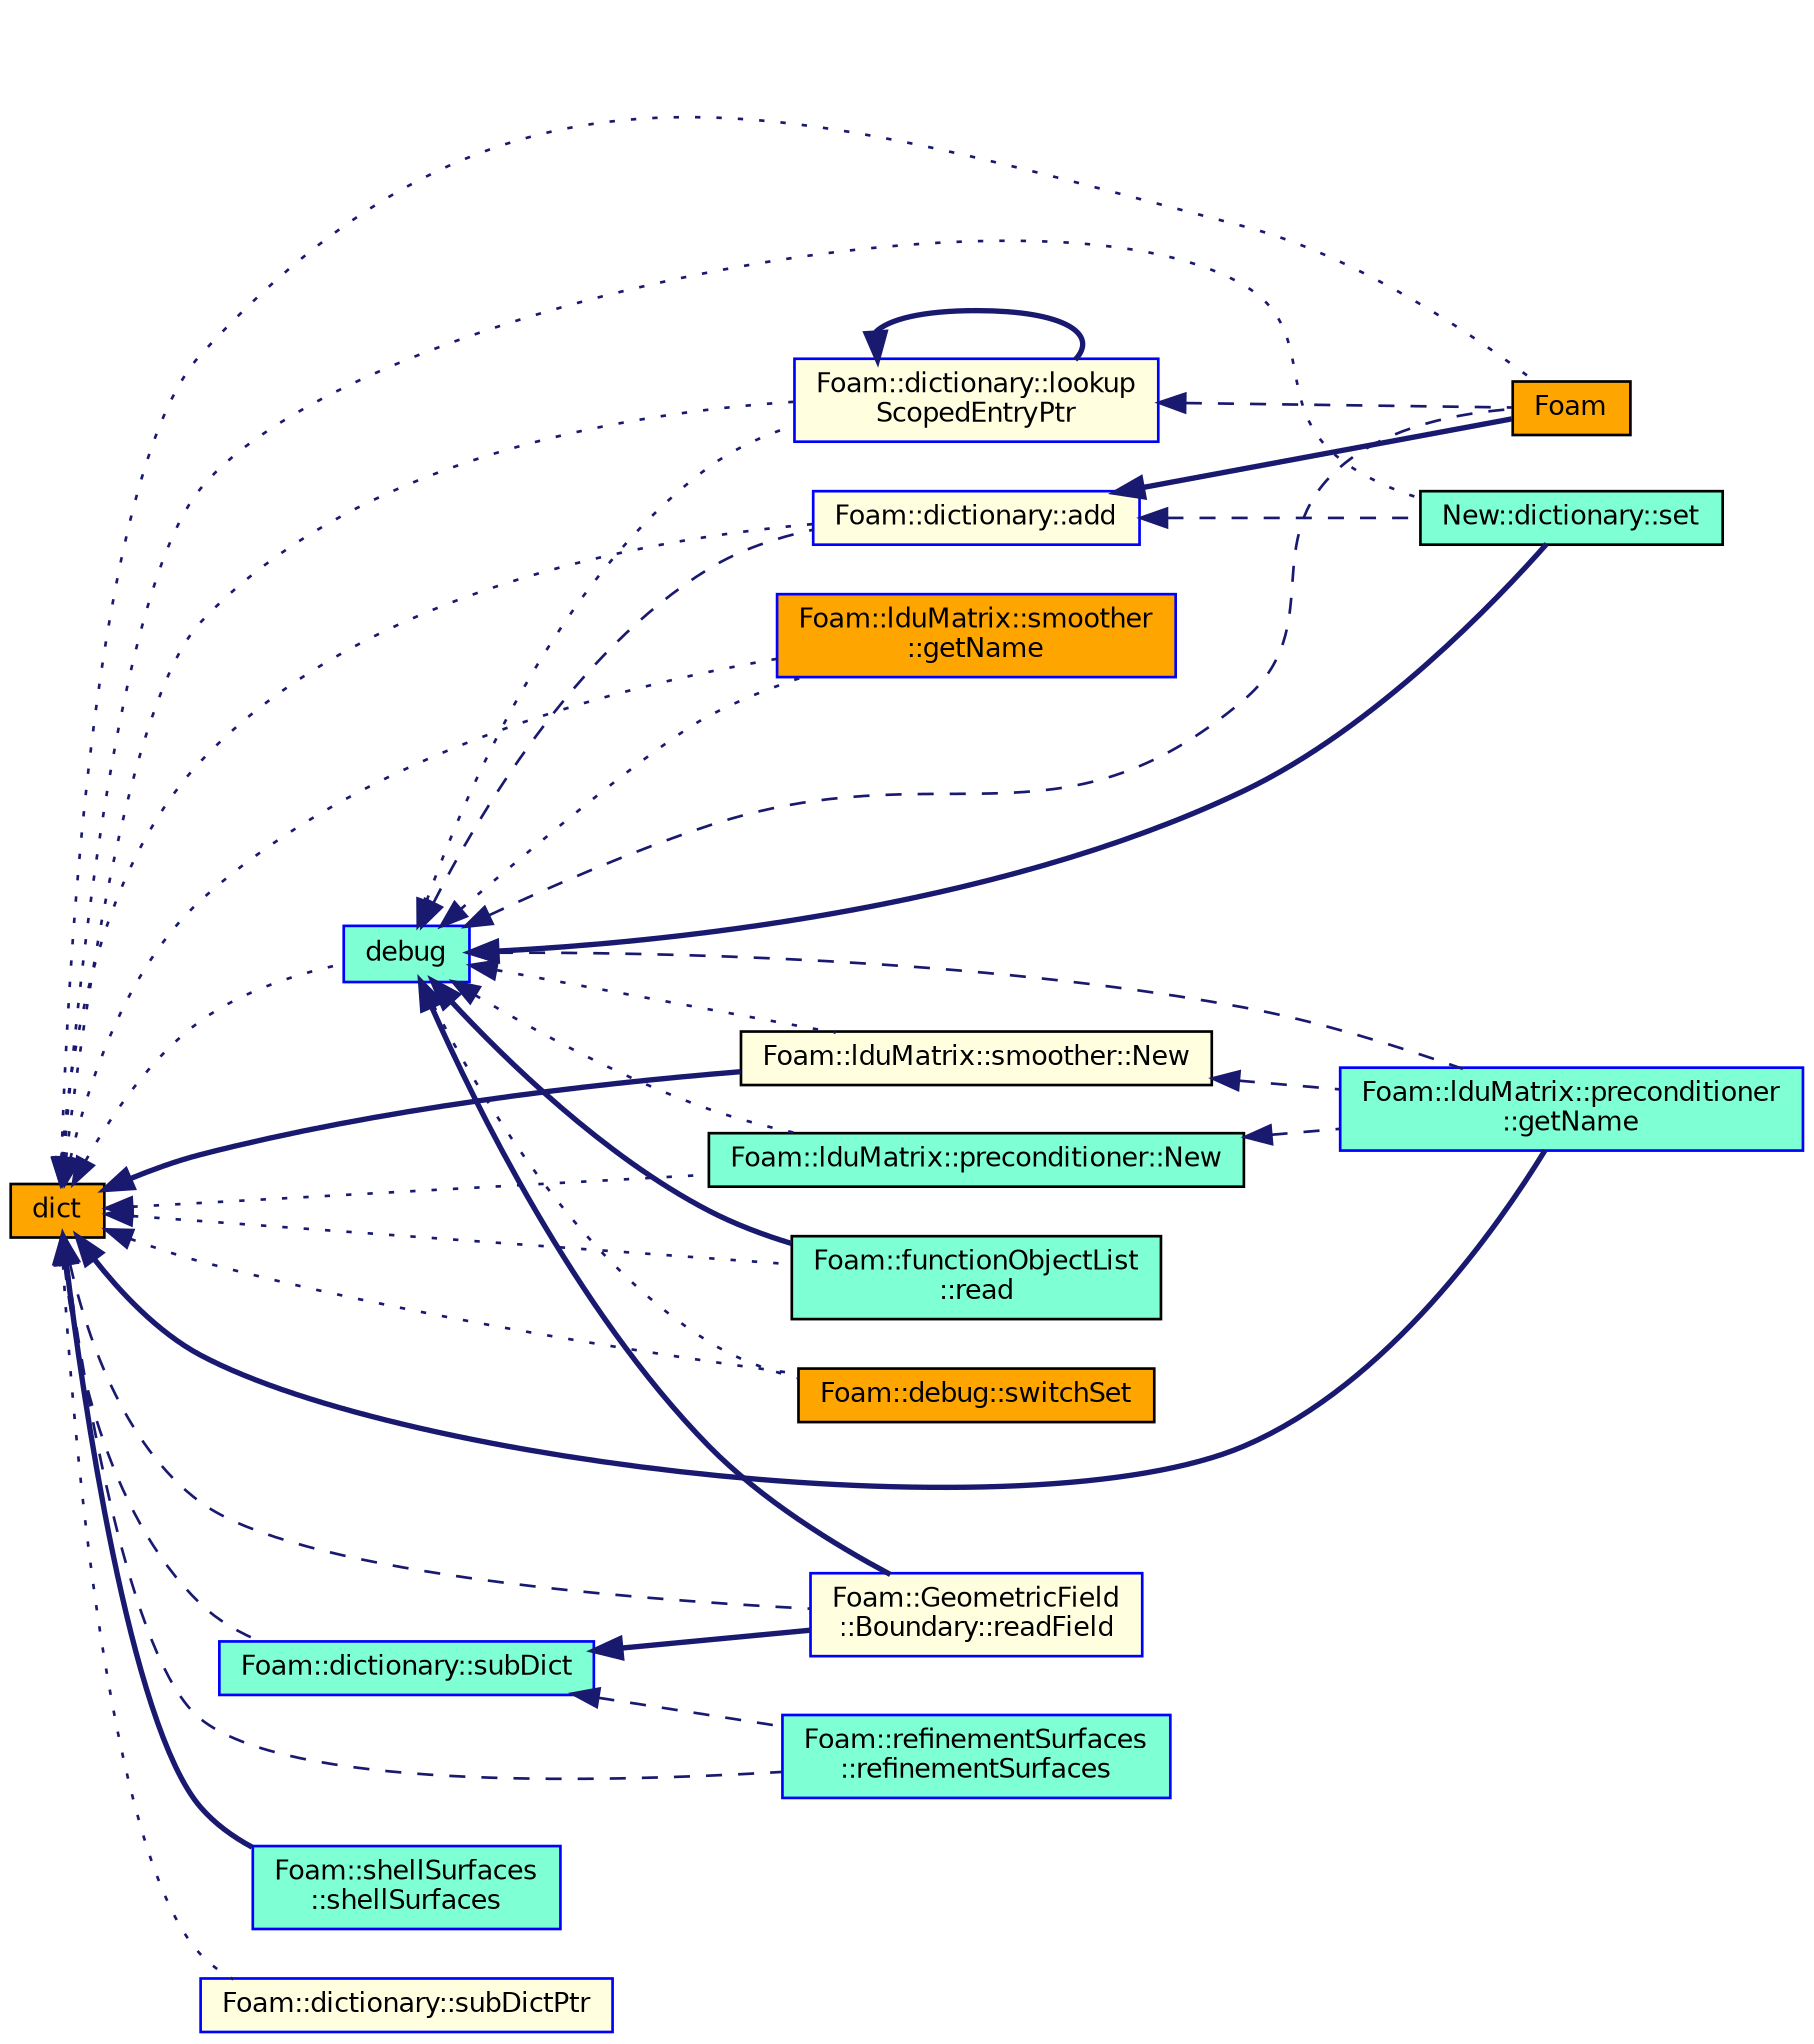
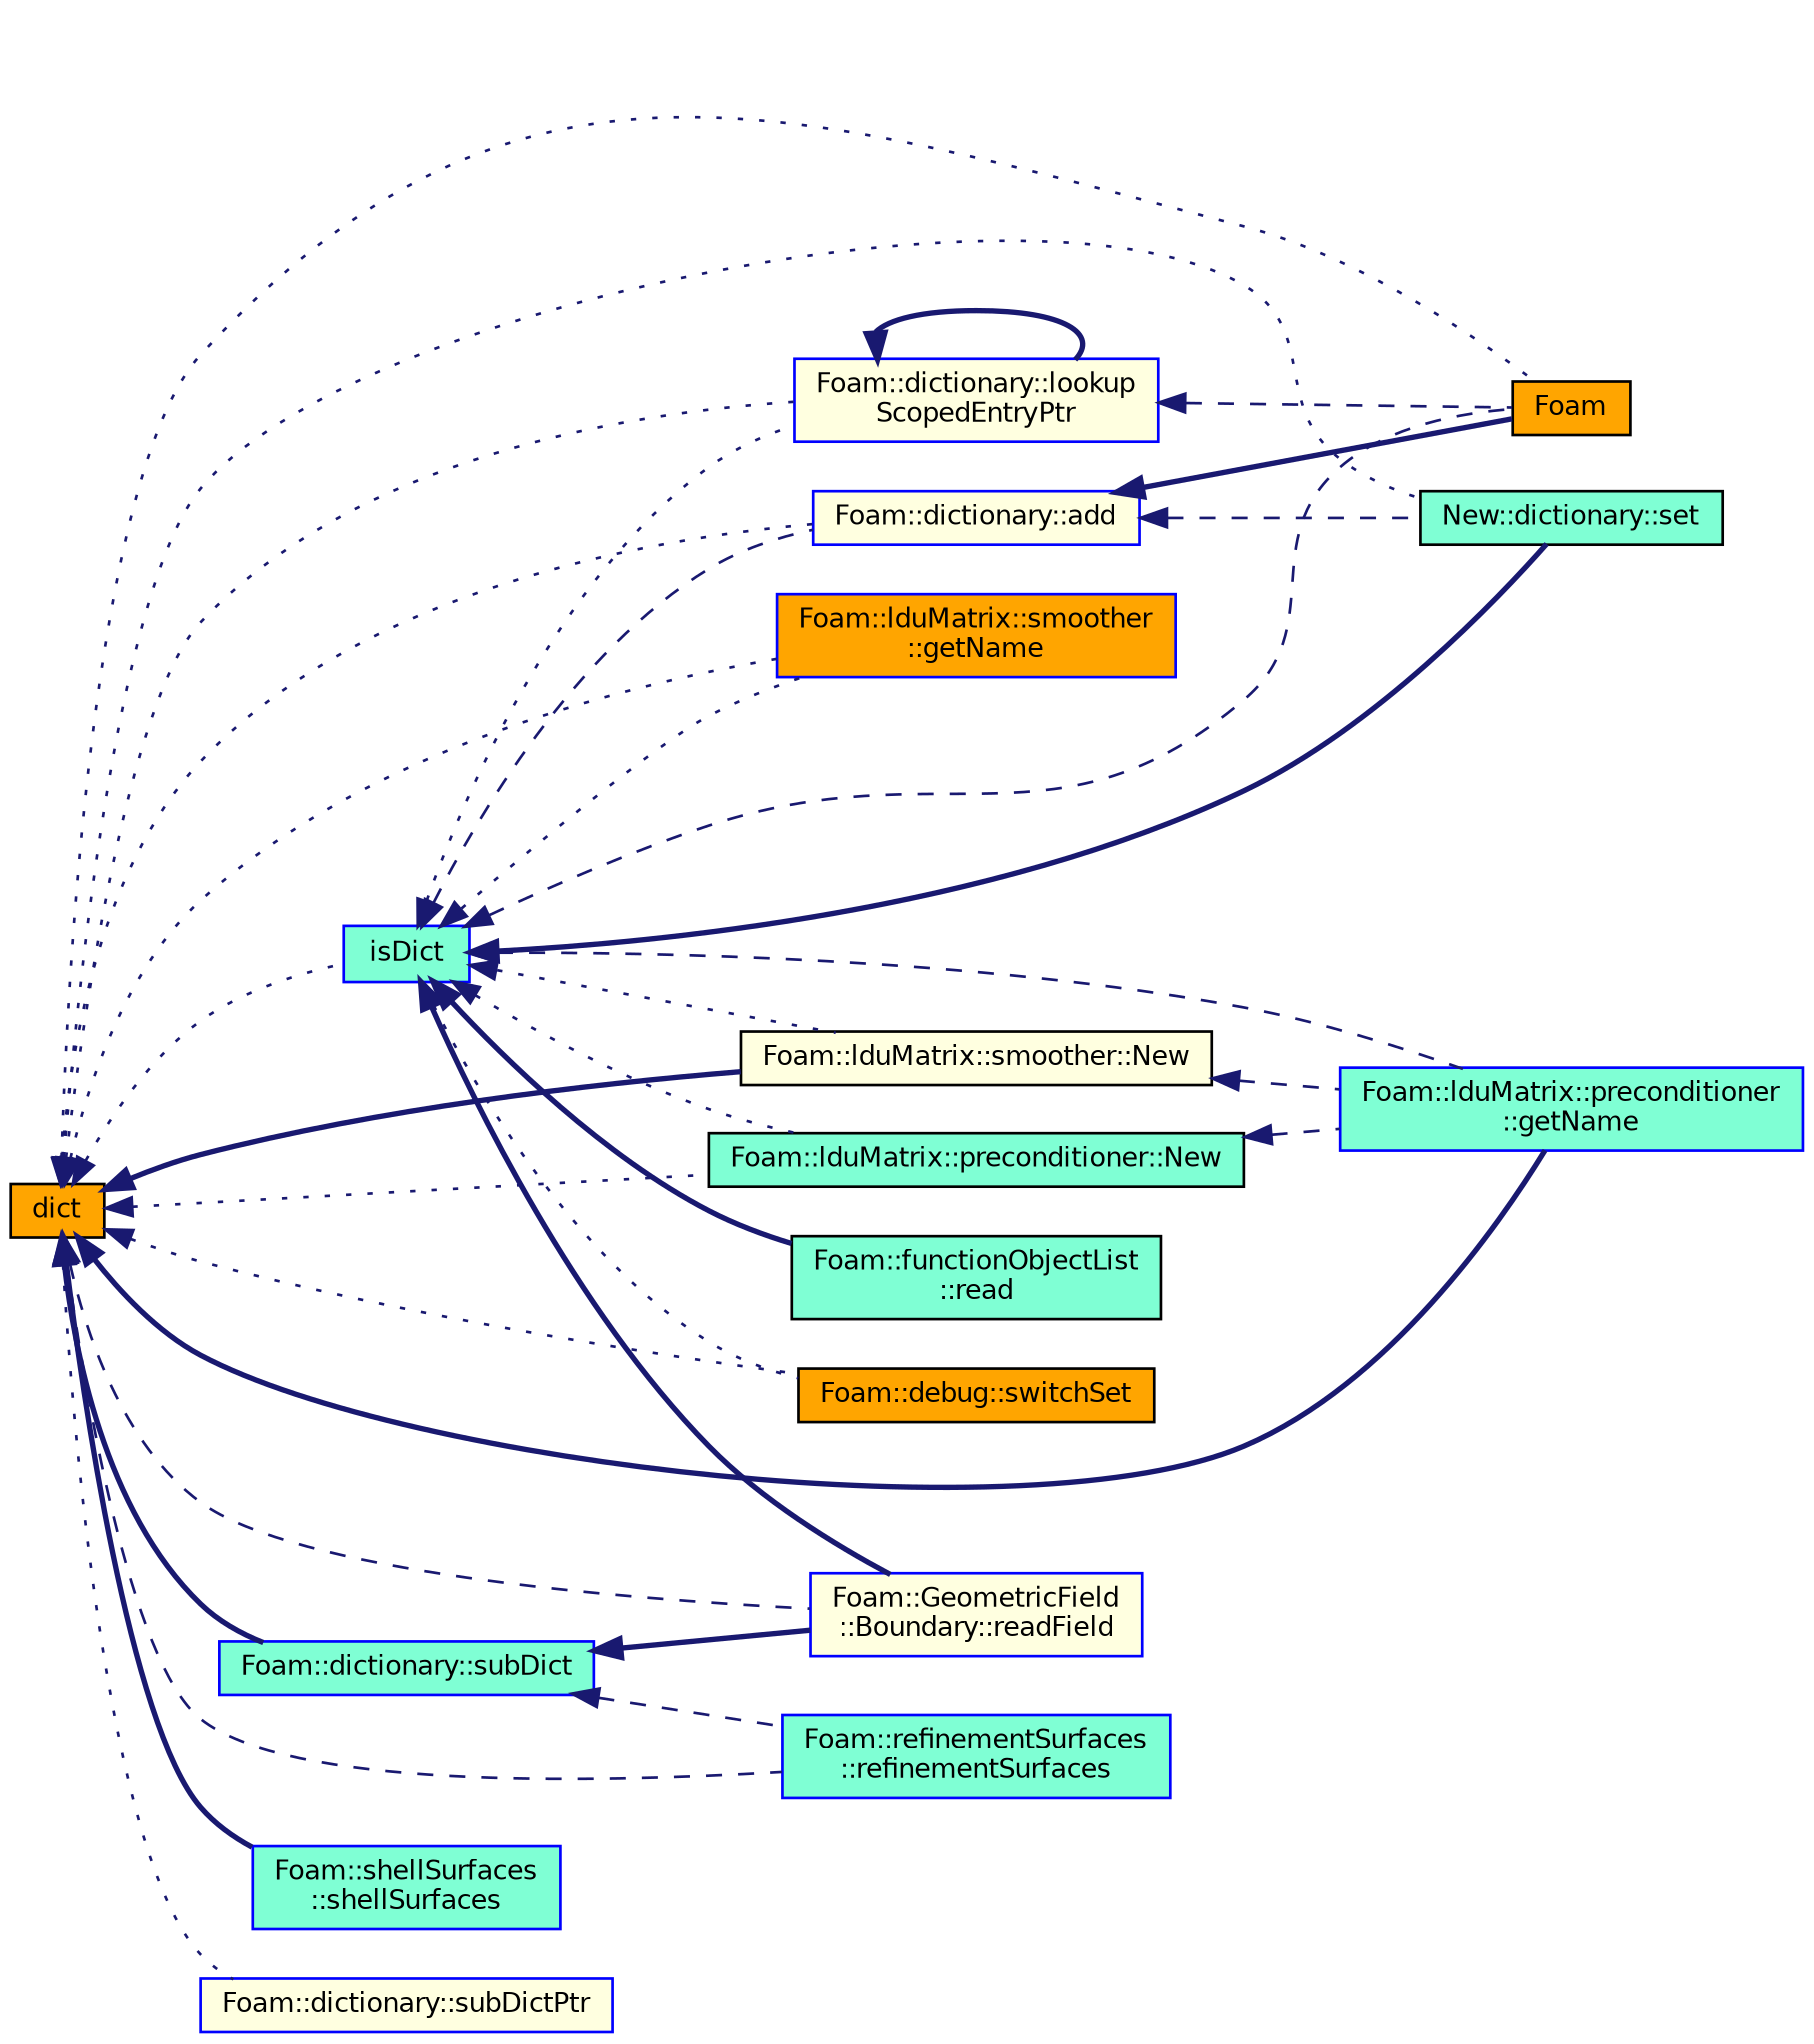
(407, 954) -> (407, 954)
(462, 1240) -> none
(129, 1500) -> (129, 1500)
